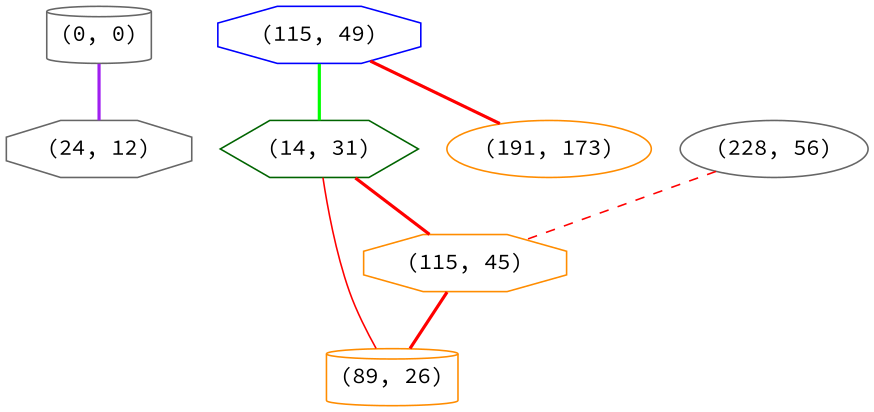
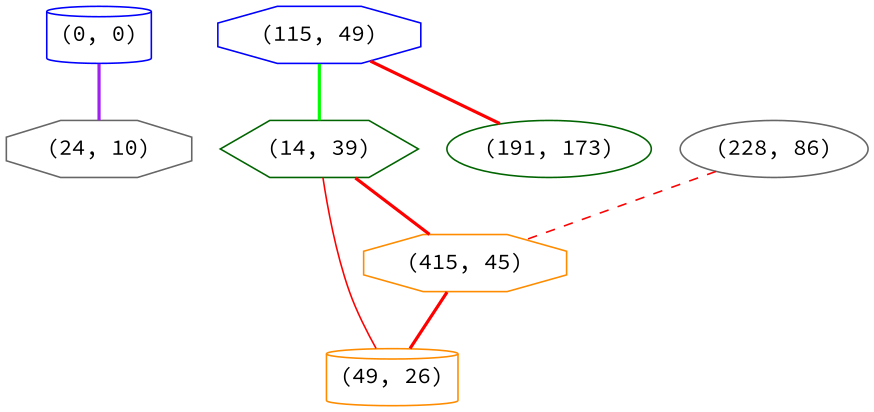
(99, 35) -> (99, 35)
(99, 149) -> (99, 149)
(319, 149) -> (319, 149)
(549, 149) -> (549, 149)
(774, 149) -> (774, 149)
(465, 263) -> (465, 263)
(392, 377) -> (392, 377)
